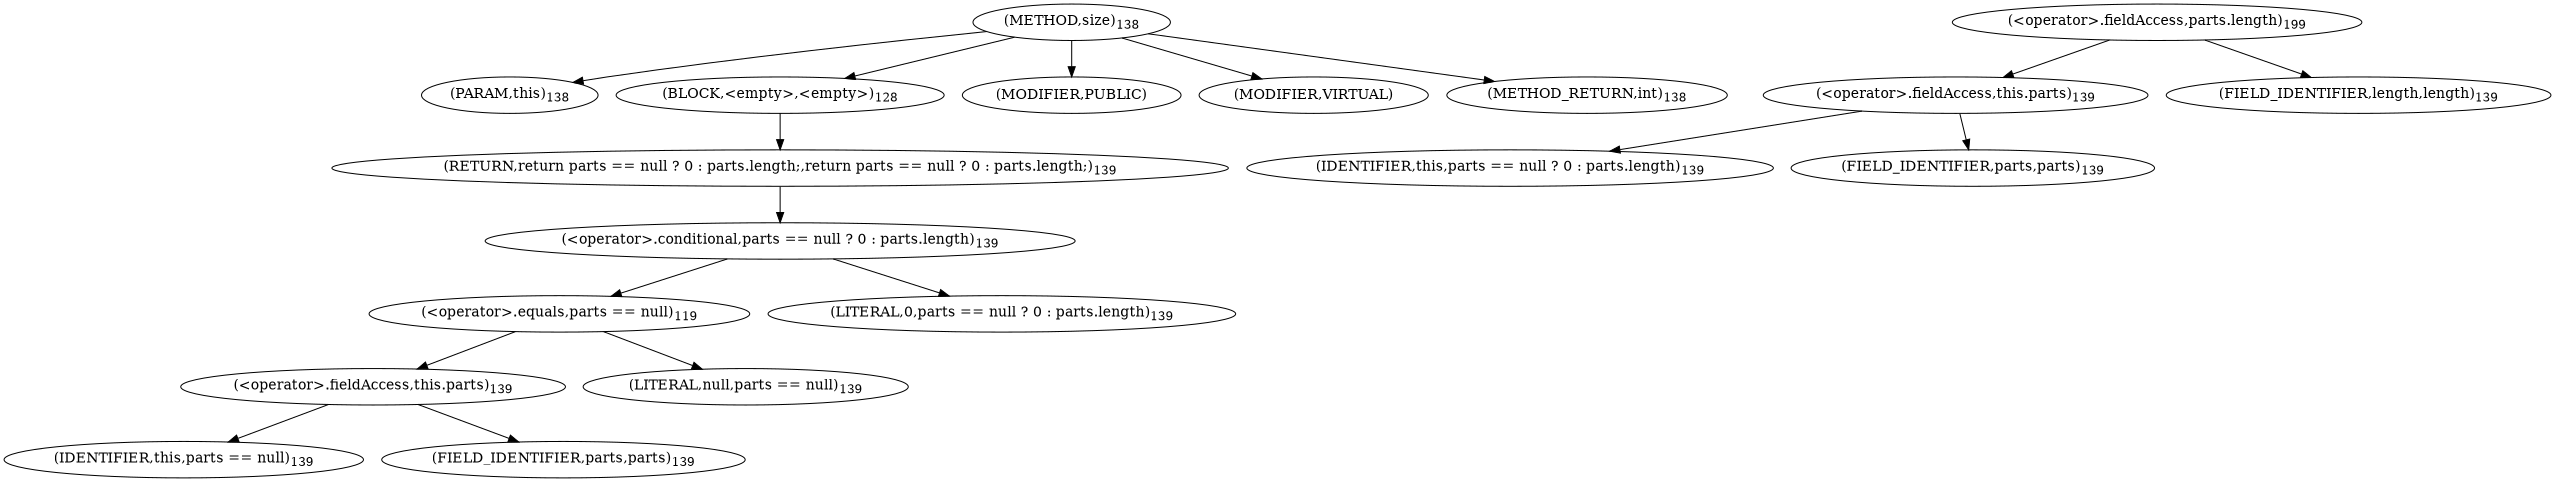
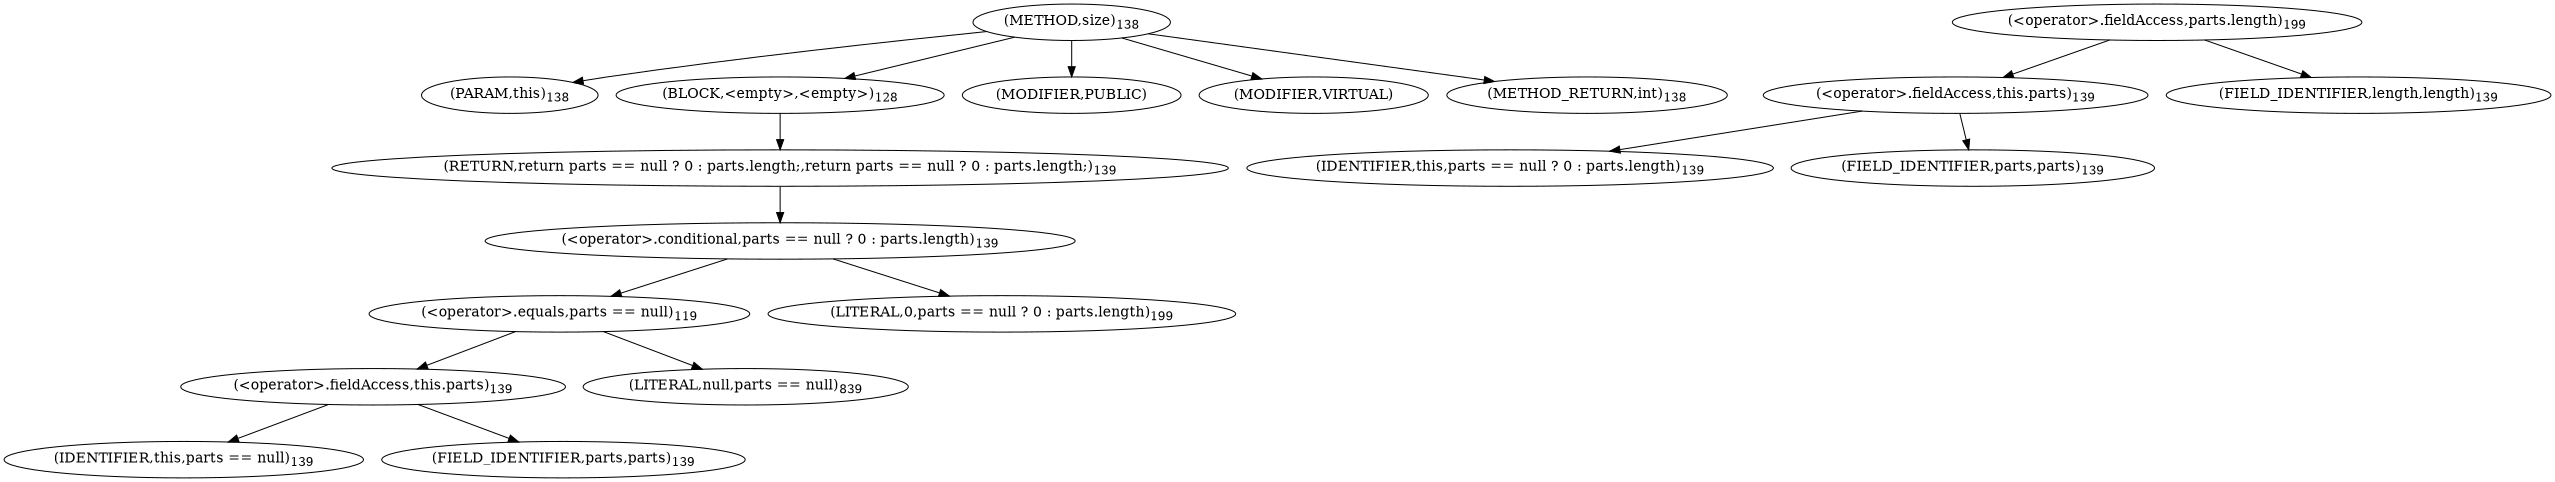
(1162, 312) -> (1162, 312)
(851, 385) -> (851, 385)
